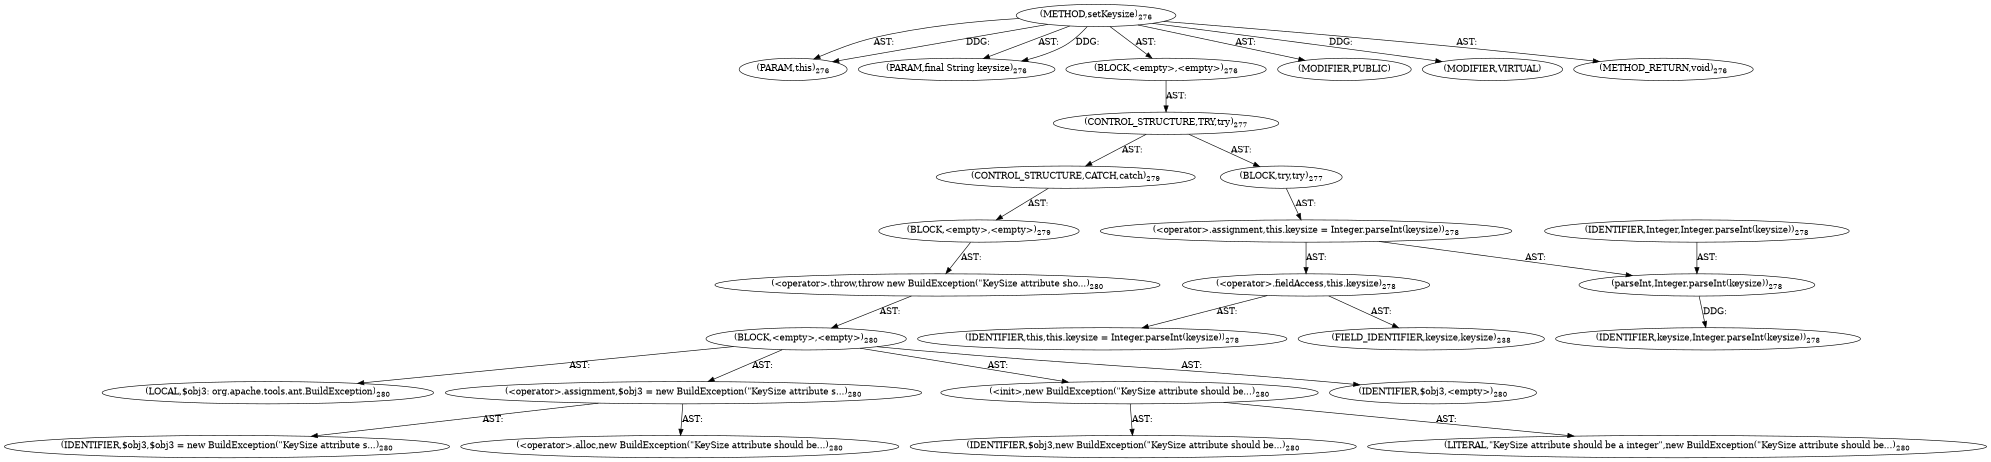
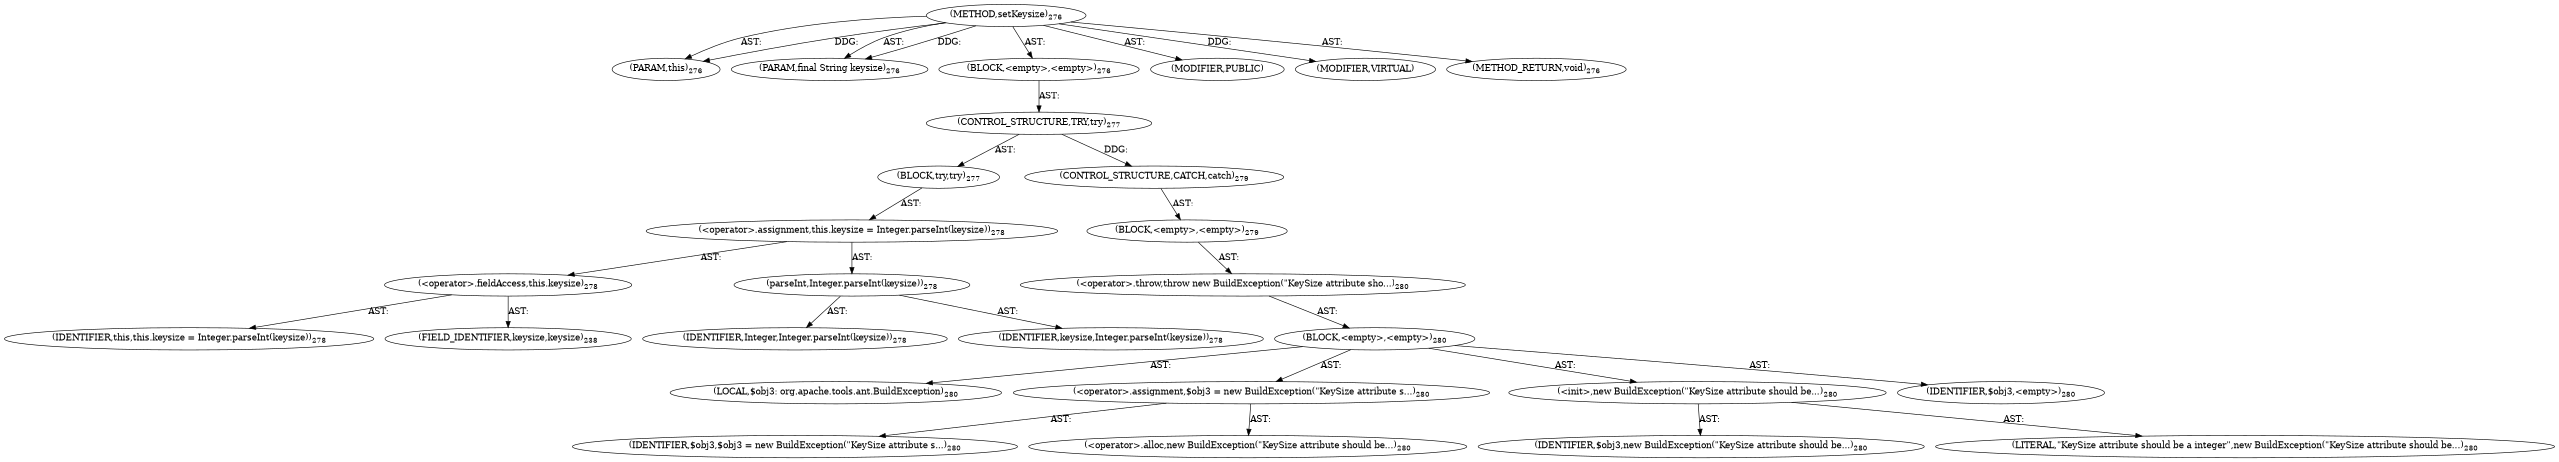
(1134, 150) -> (1117, 150)
(1697, 255) -> (826, 310)
(1716, 312) -> (1009, 312)
